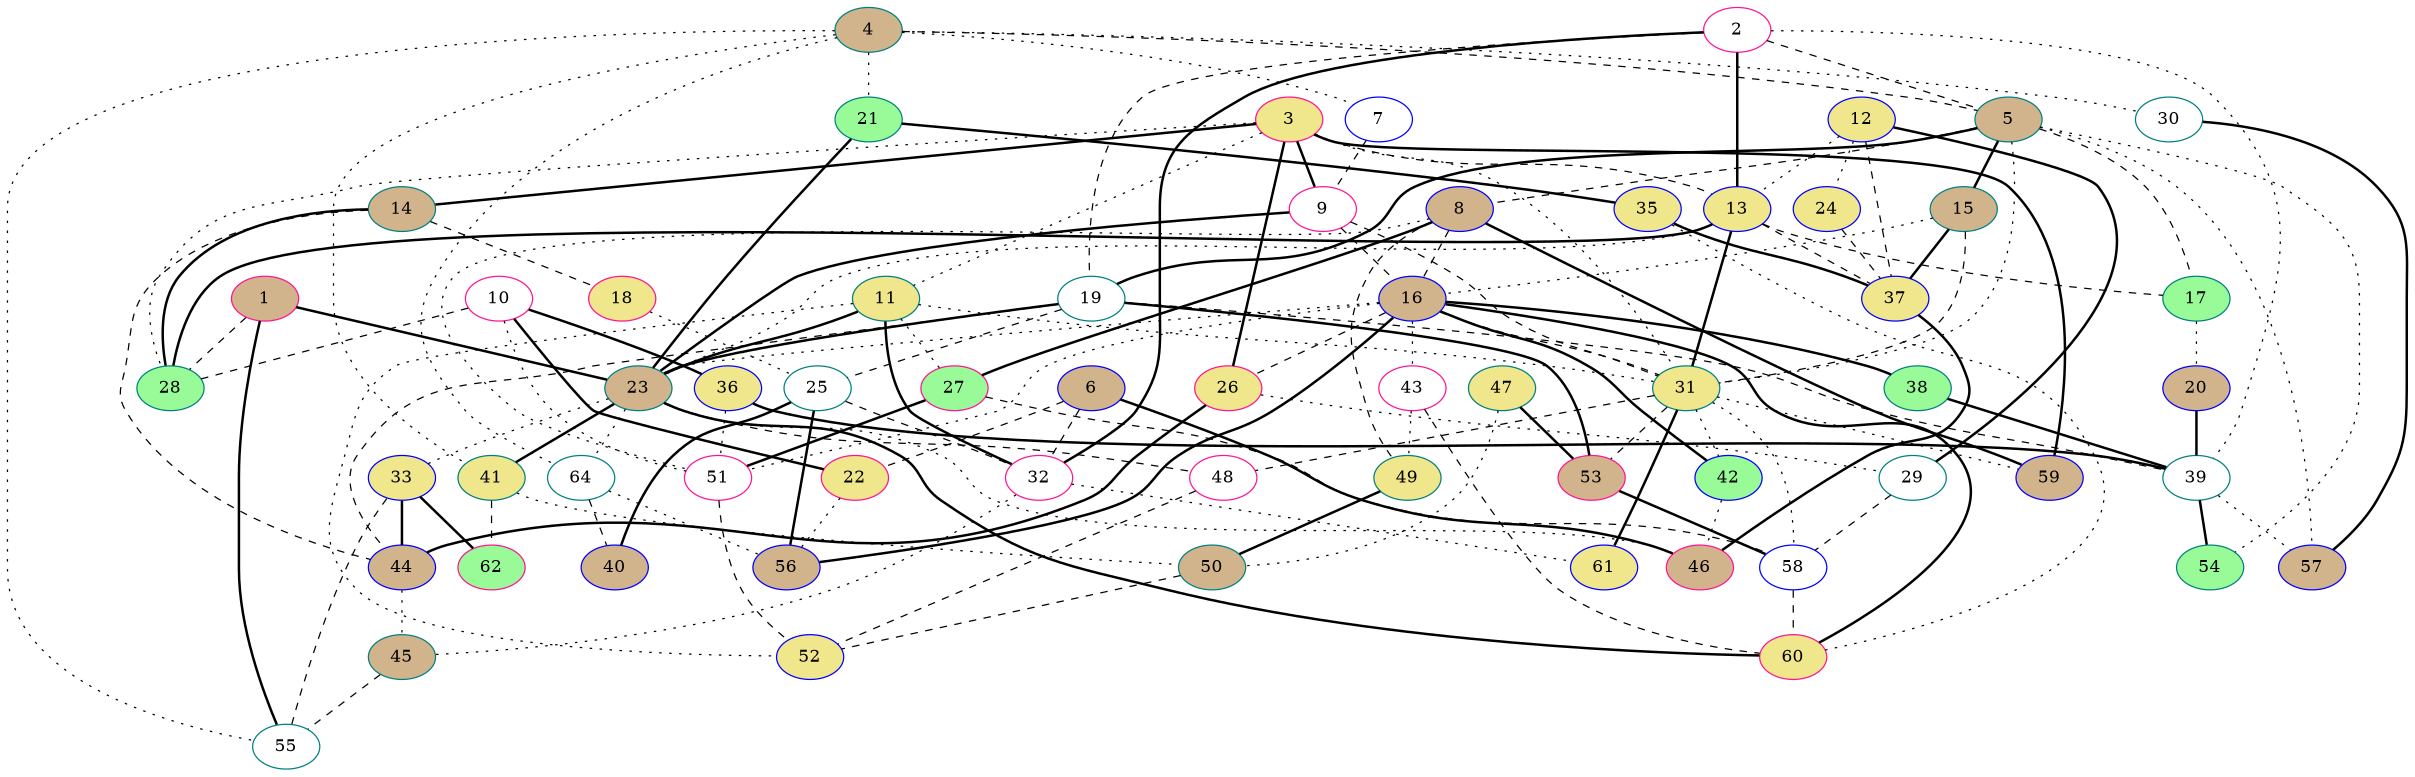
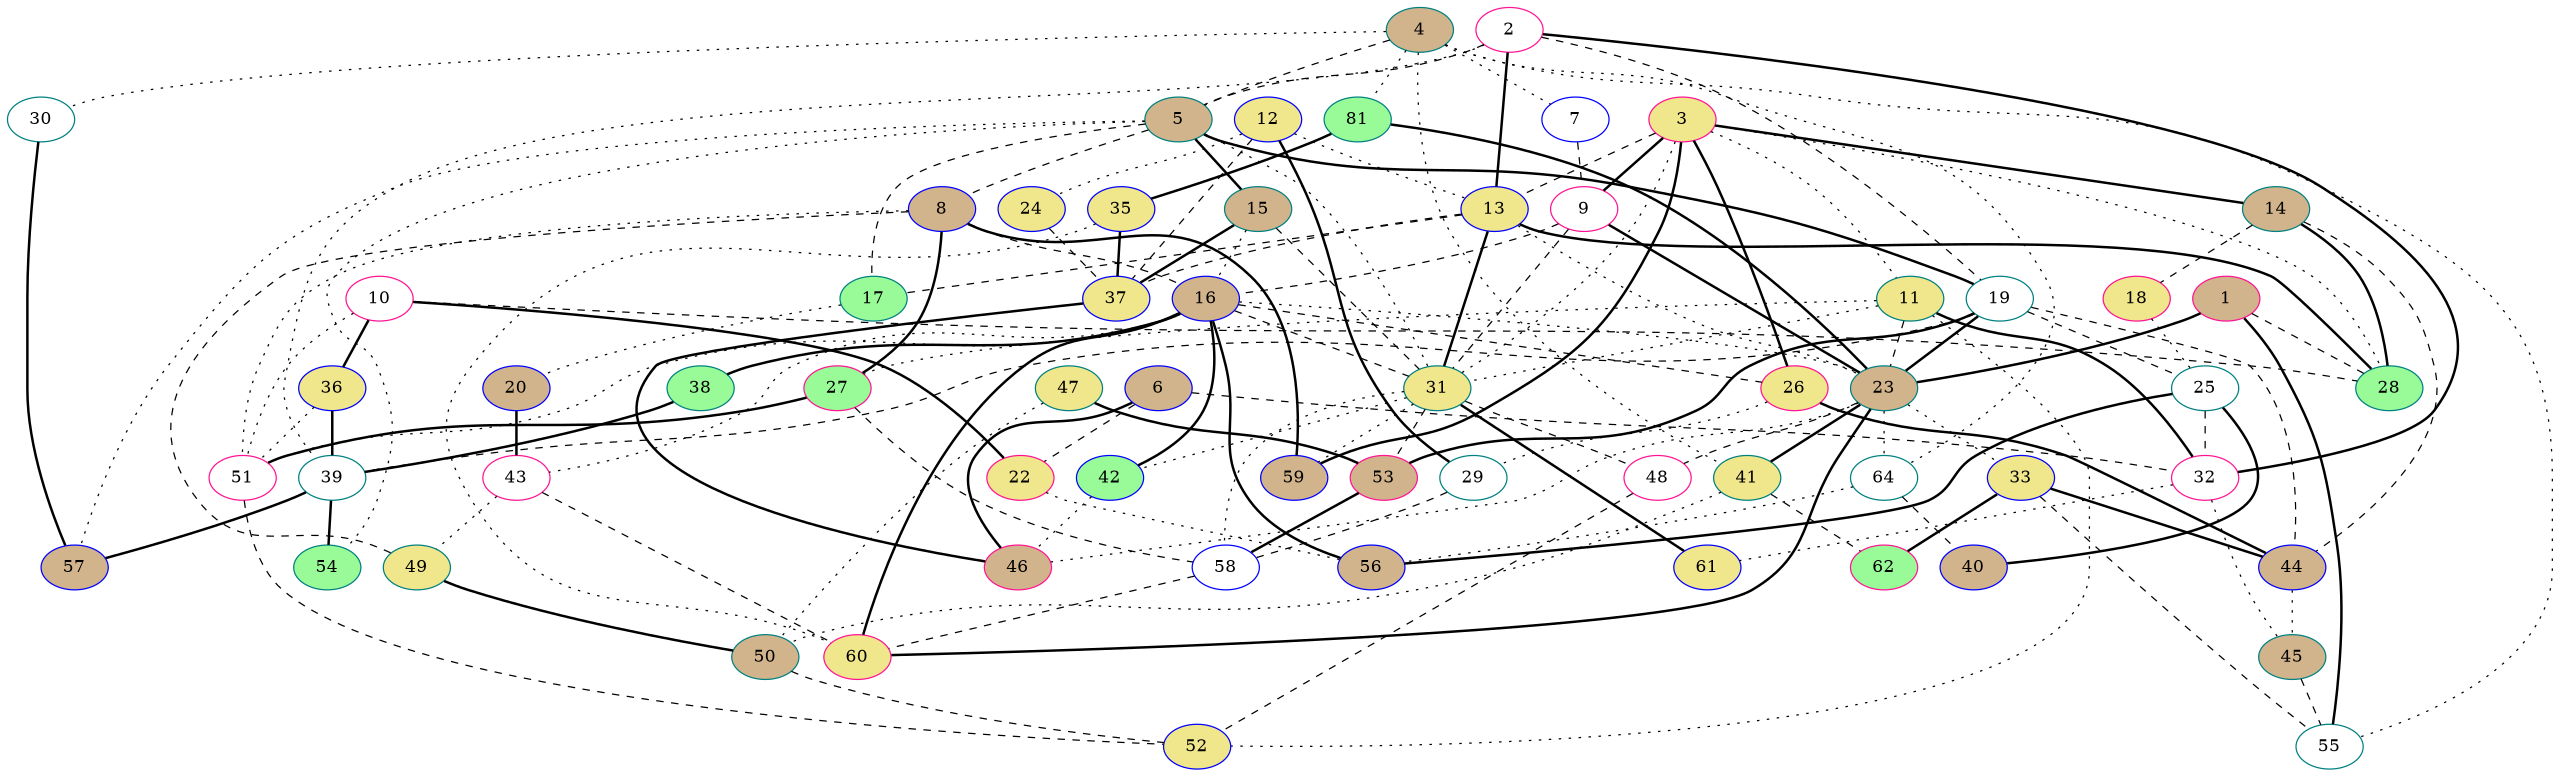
(869, 119) -> (1358, 119)
(805, 330) -> (1895, 349)
(2196, 433) -> (516, 433)
(2254, 523) -> (207, 528)
